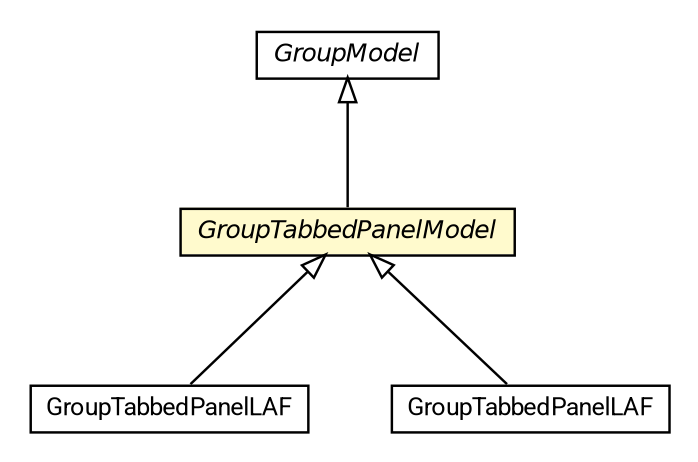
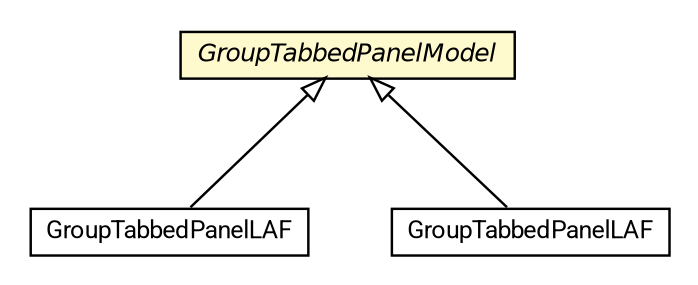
(348, 54) -> none
